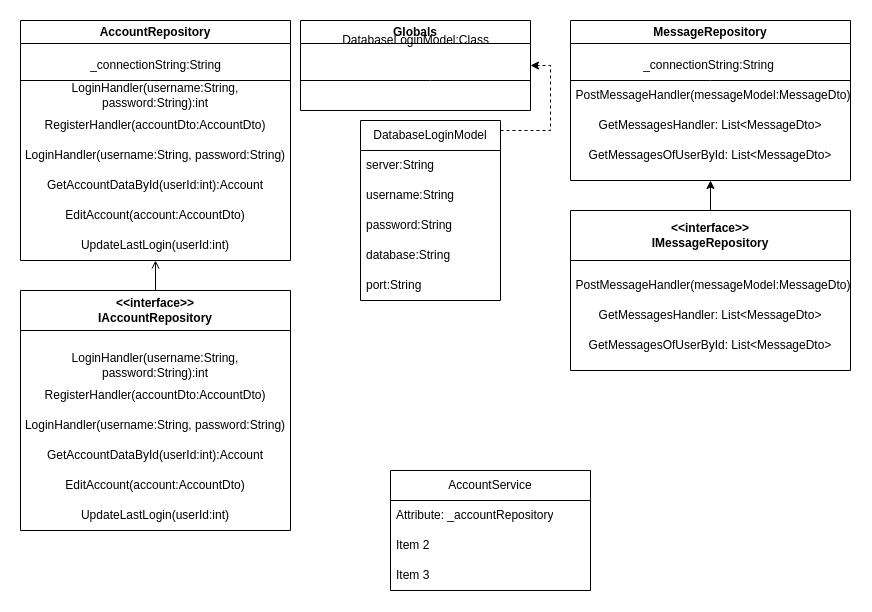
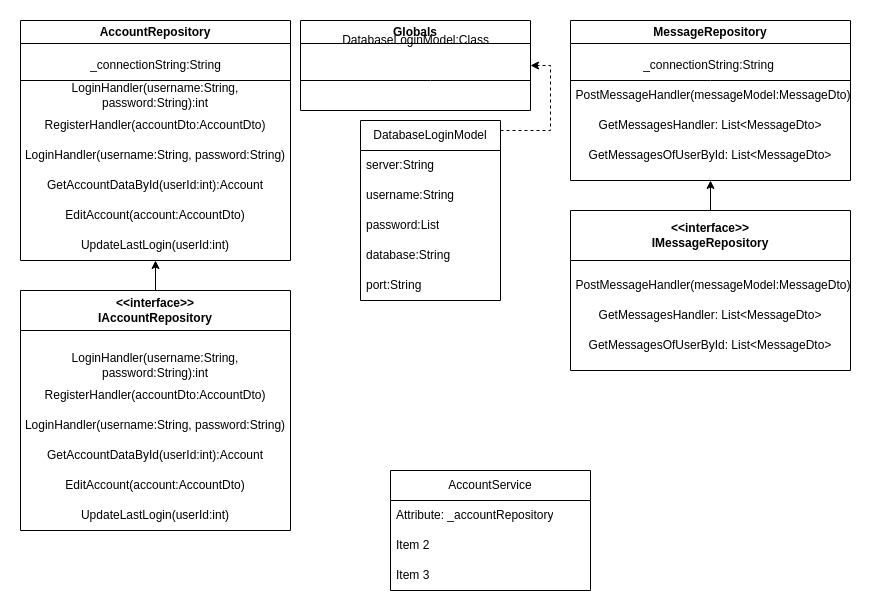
(414, 226) -> (407, 226)
(156, 267) -> (156, 269)
